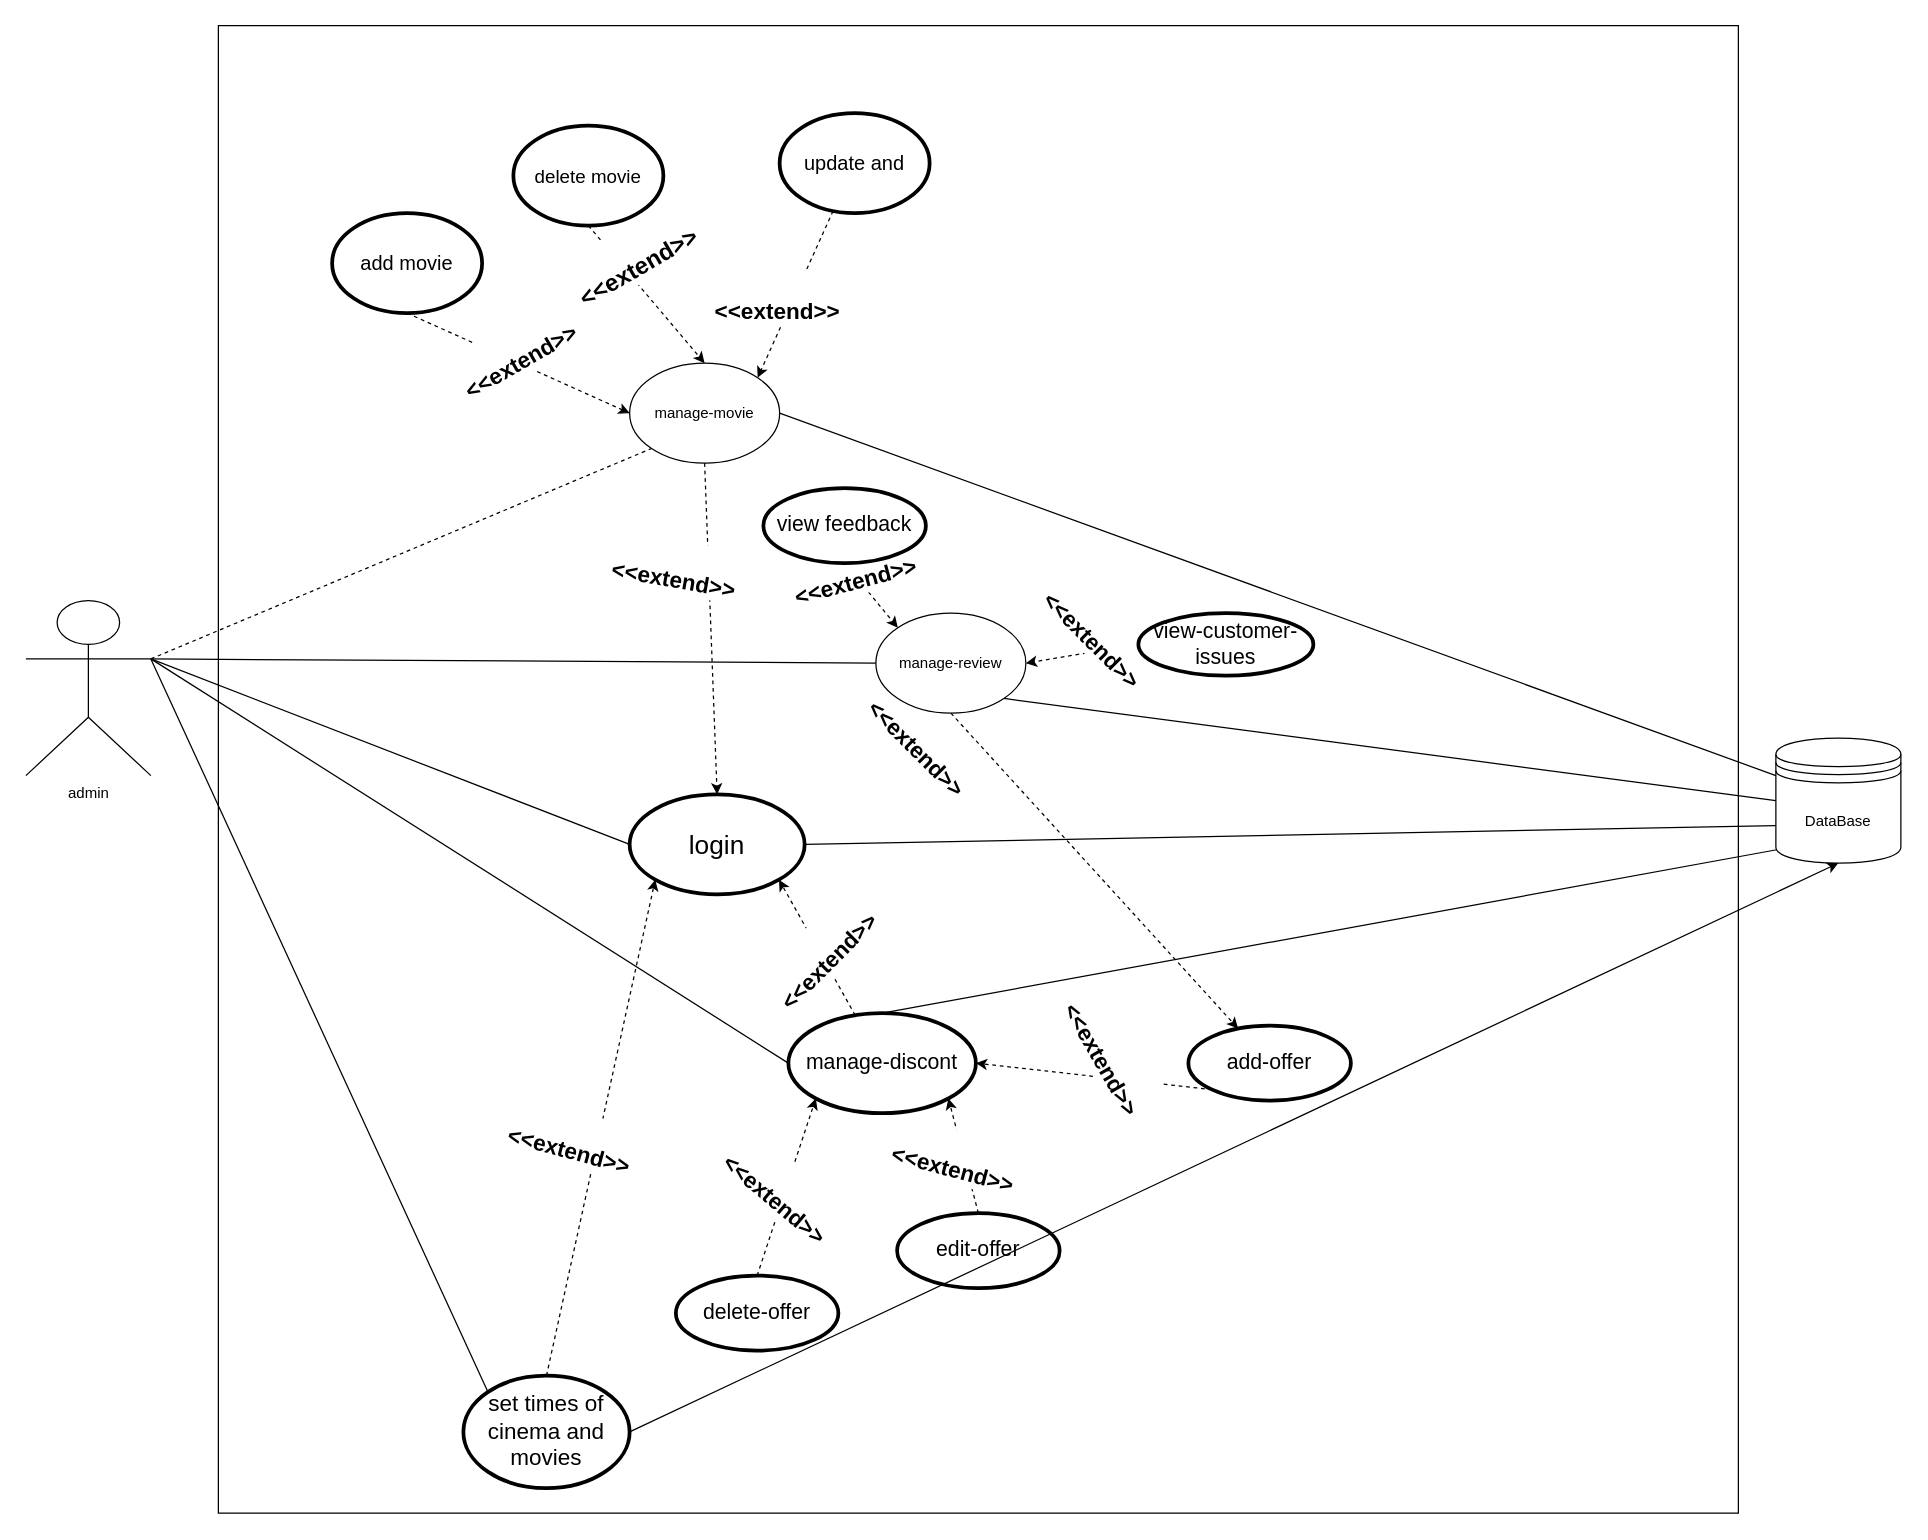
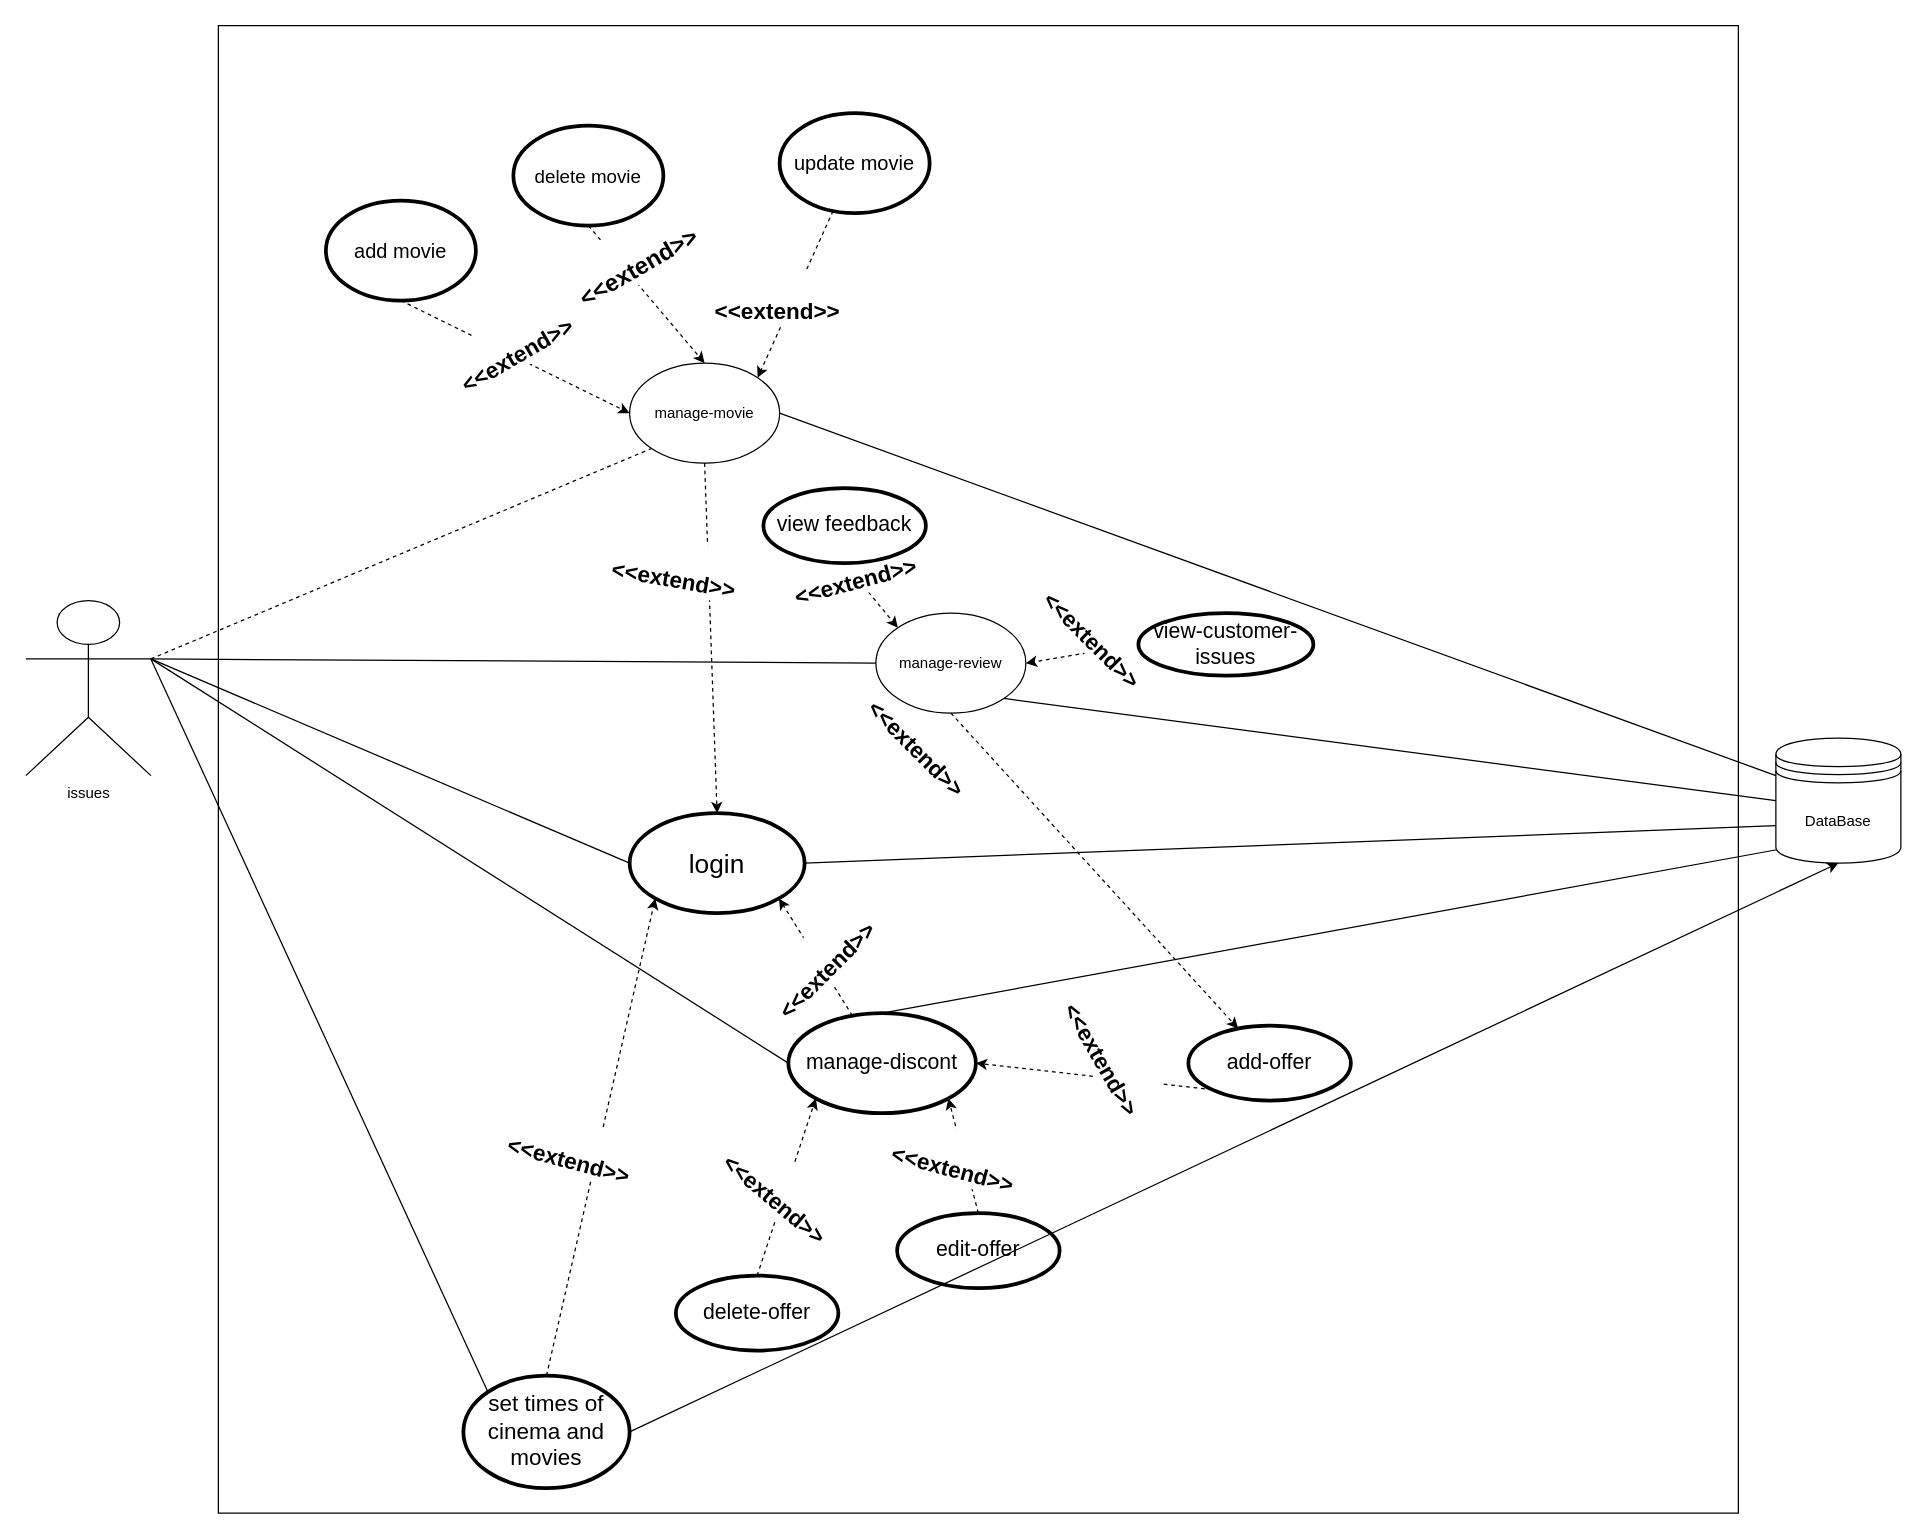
(854, 163) -> (854, 163)
(407, 263) -> (401, 251)
(89, 793) -> (89, 793)
(717, 844) -> (717, 863)
